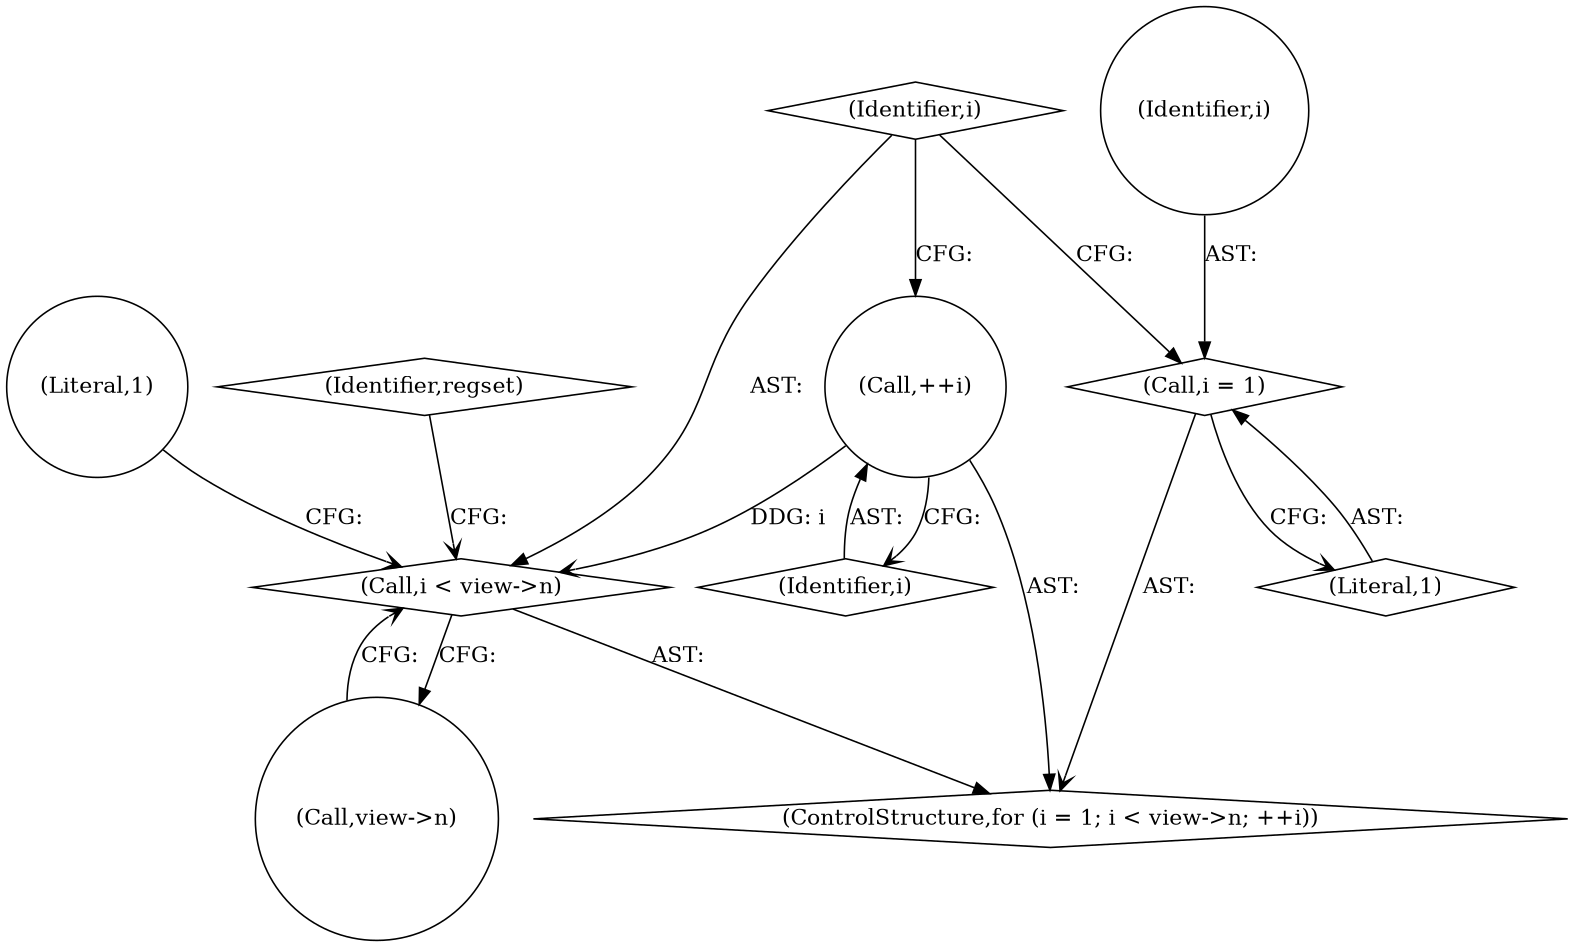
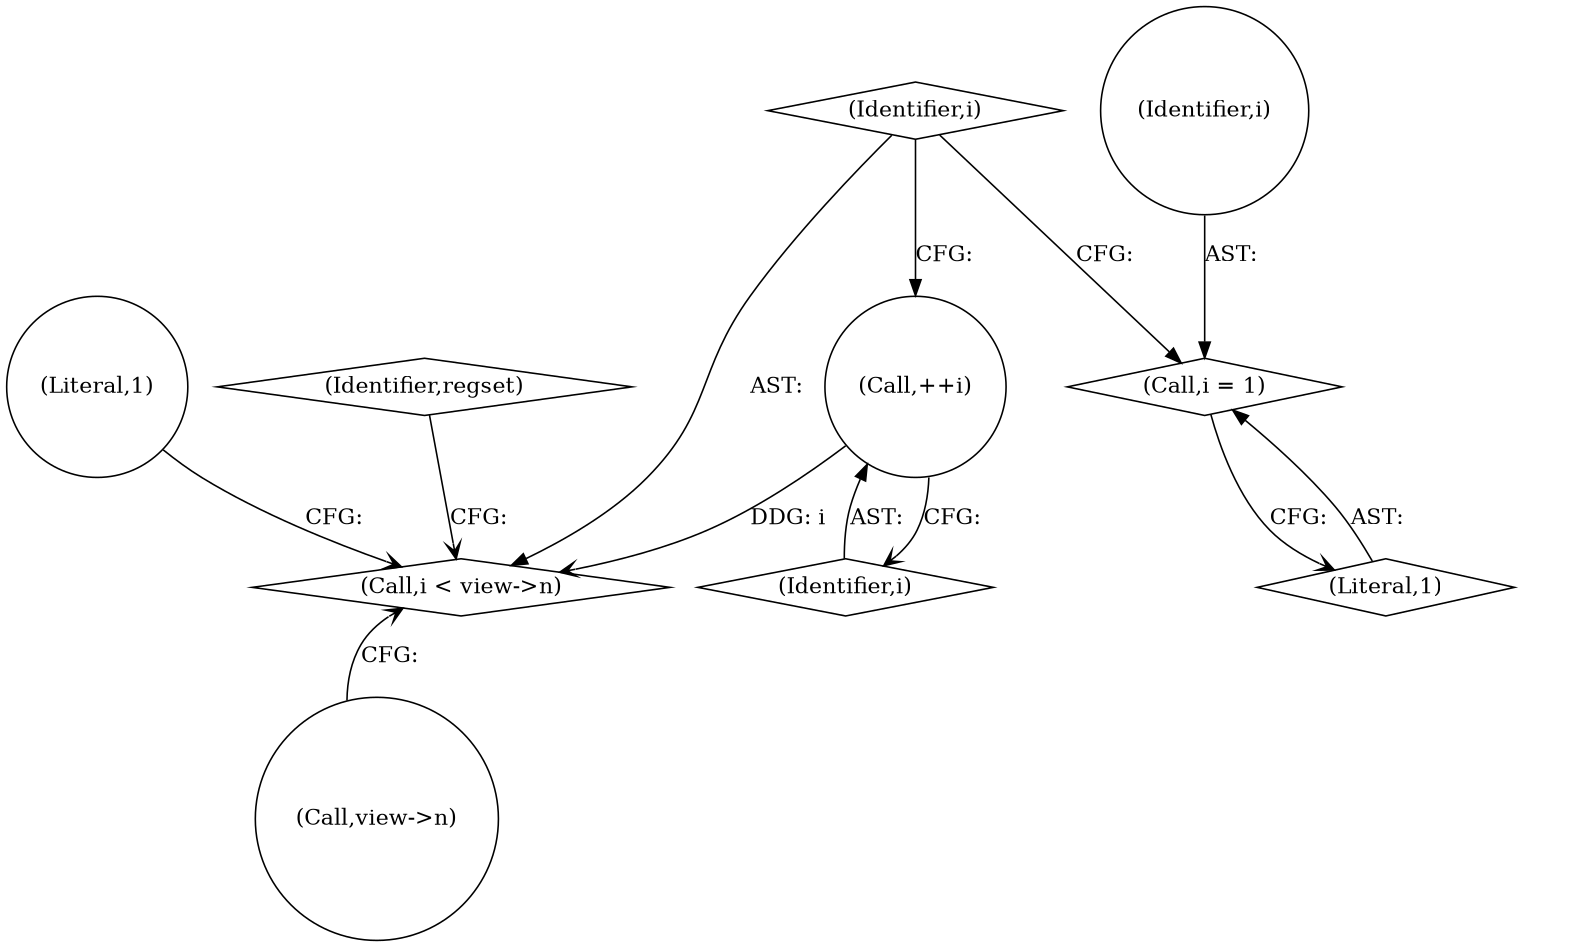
(438, 652) -> none
(1051, 819) -> none
